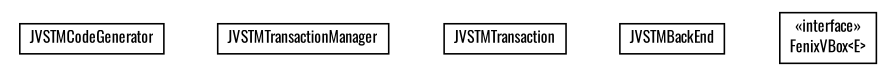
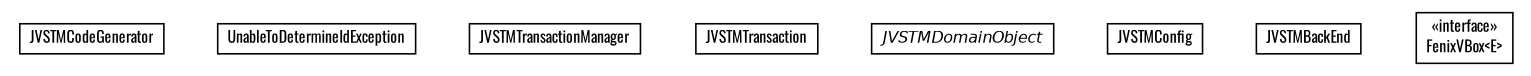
none -> (316, 38)
none -> (962, 38)
none -> (1155, 38)
